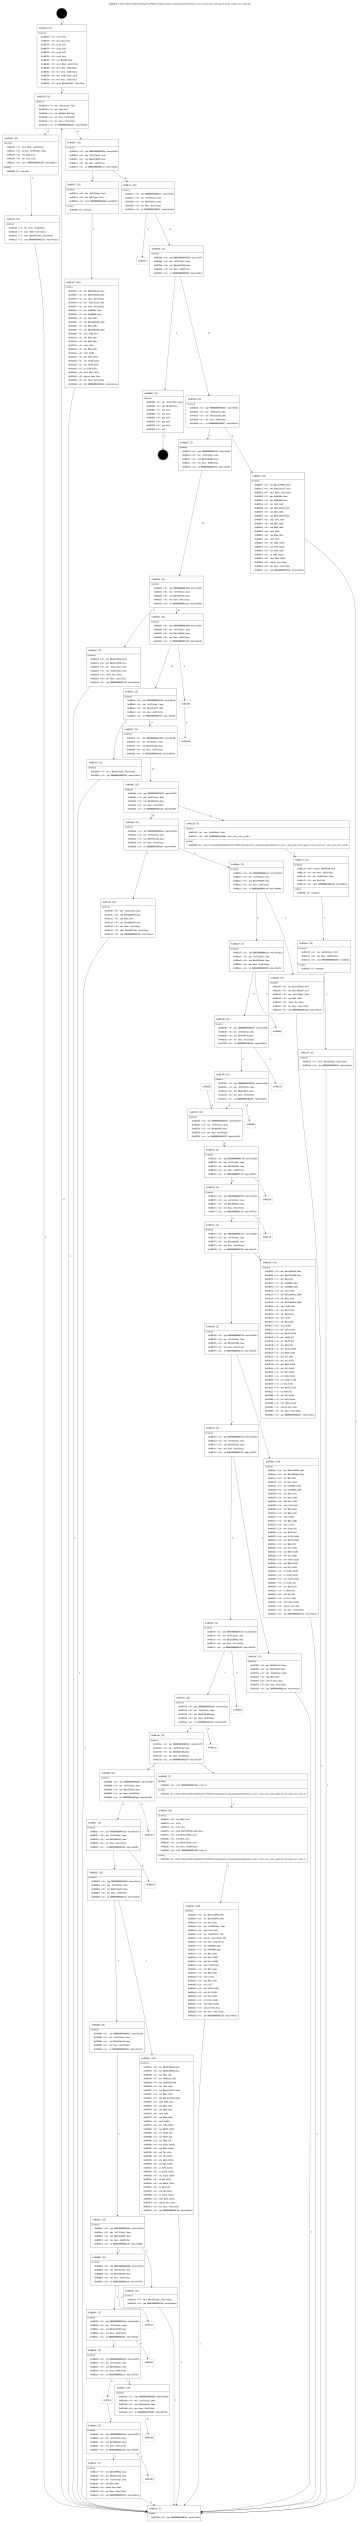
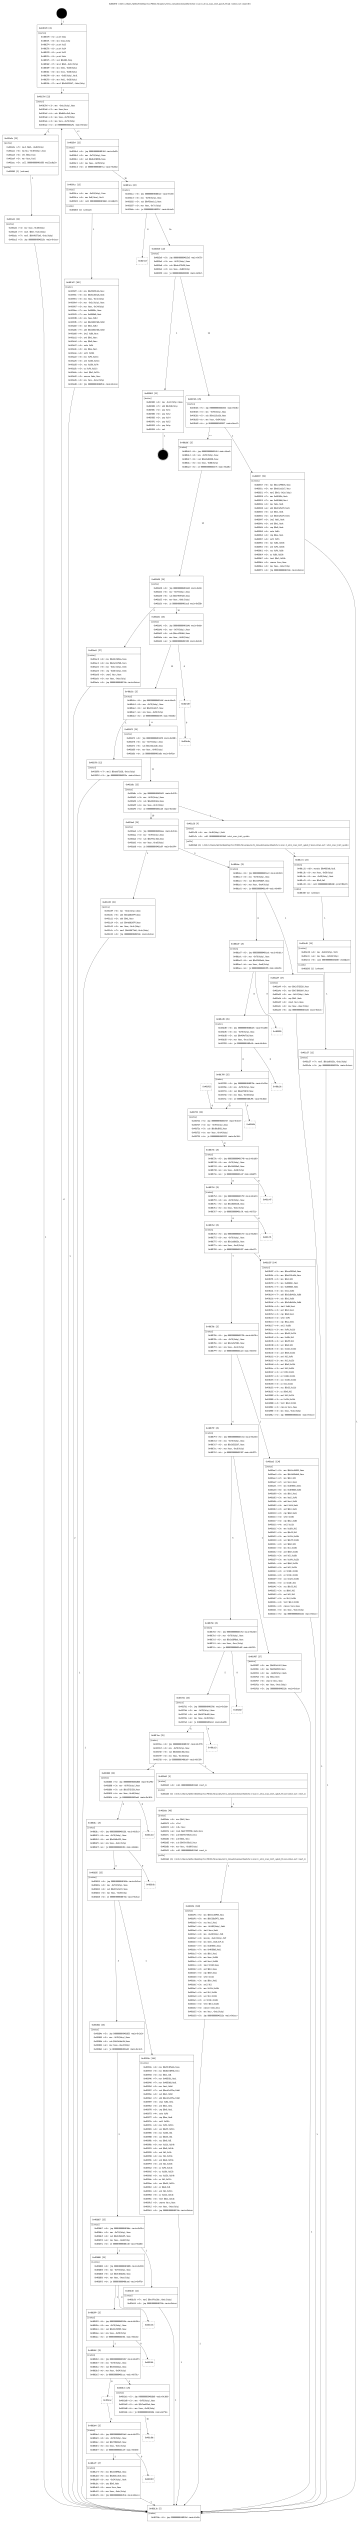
(92, 175) -> none
